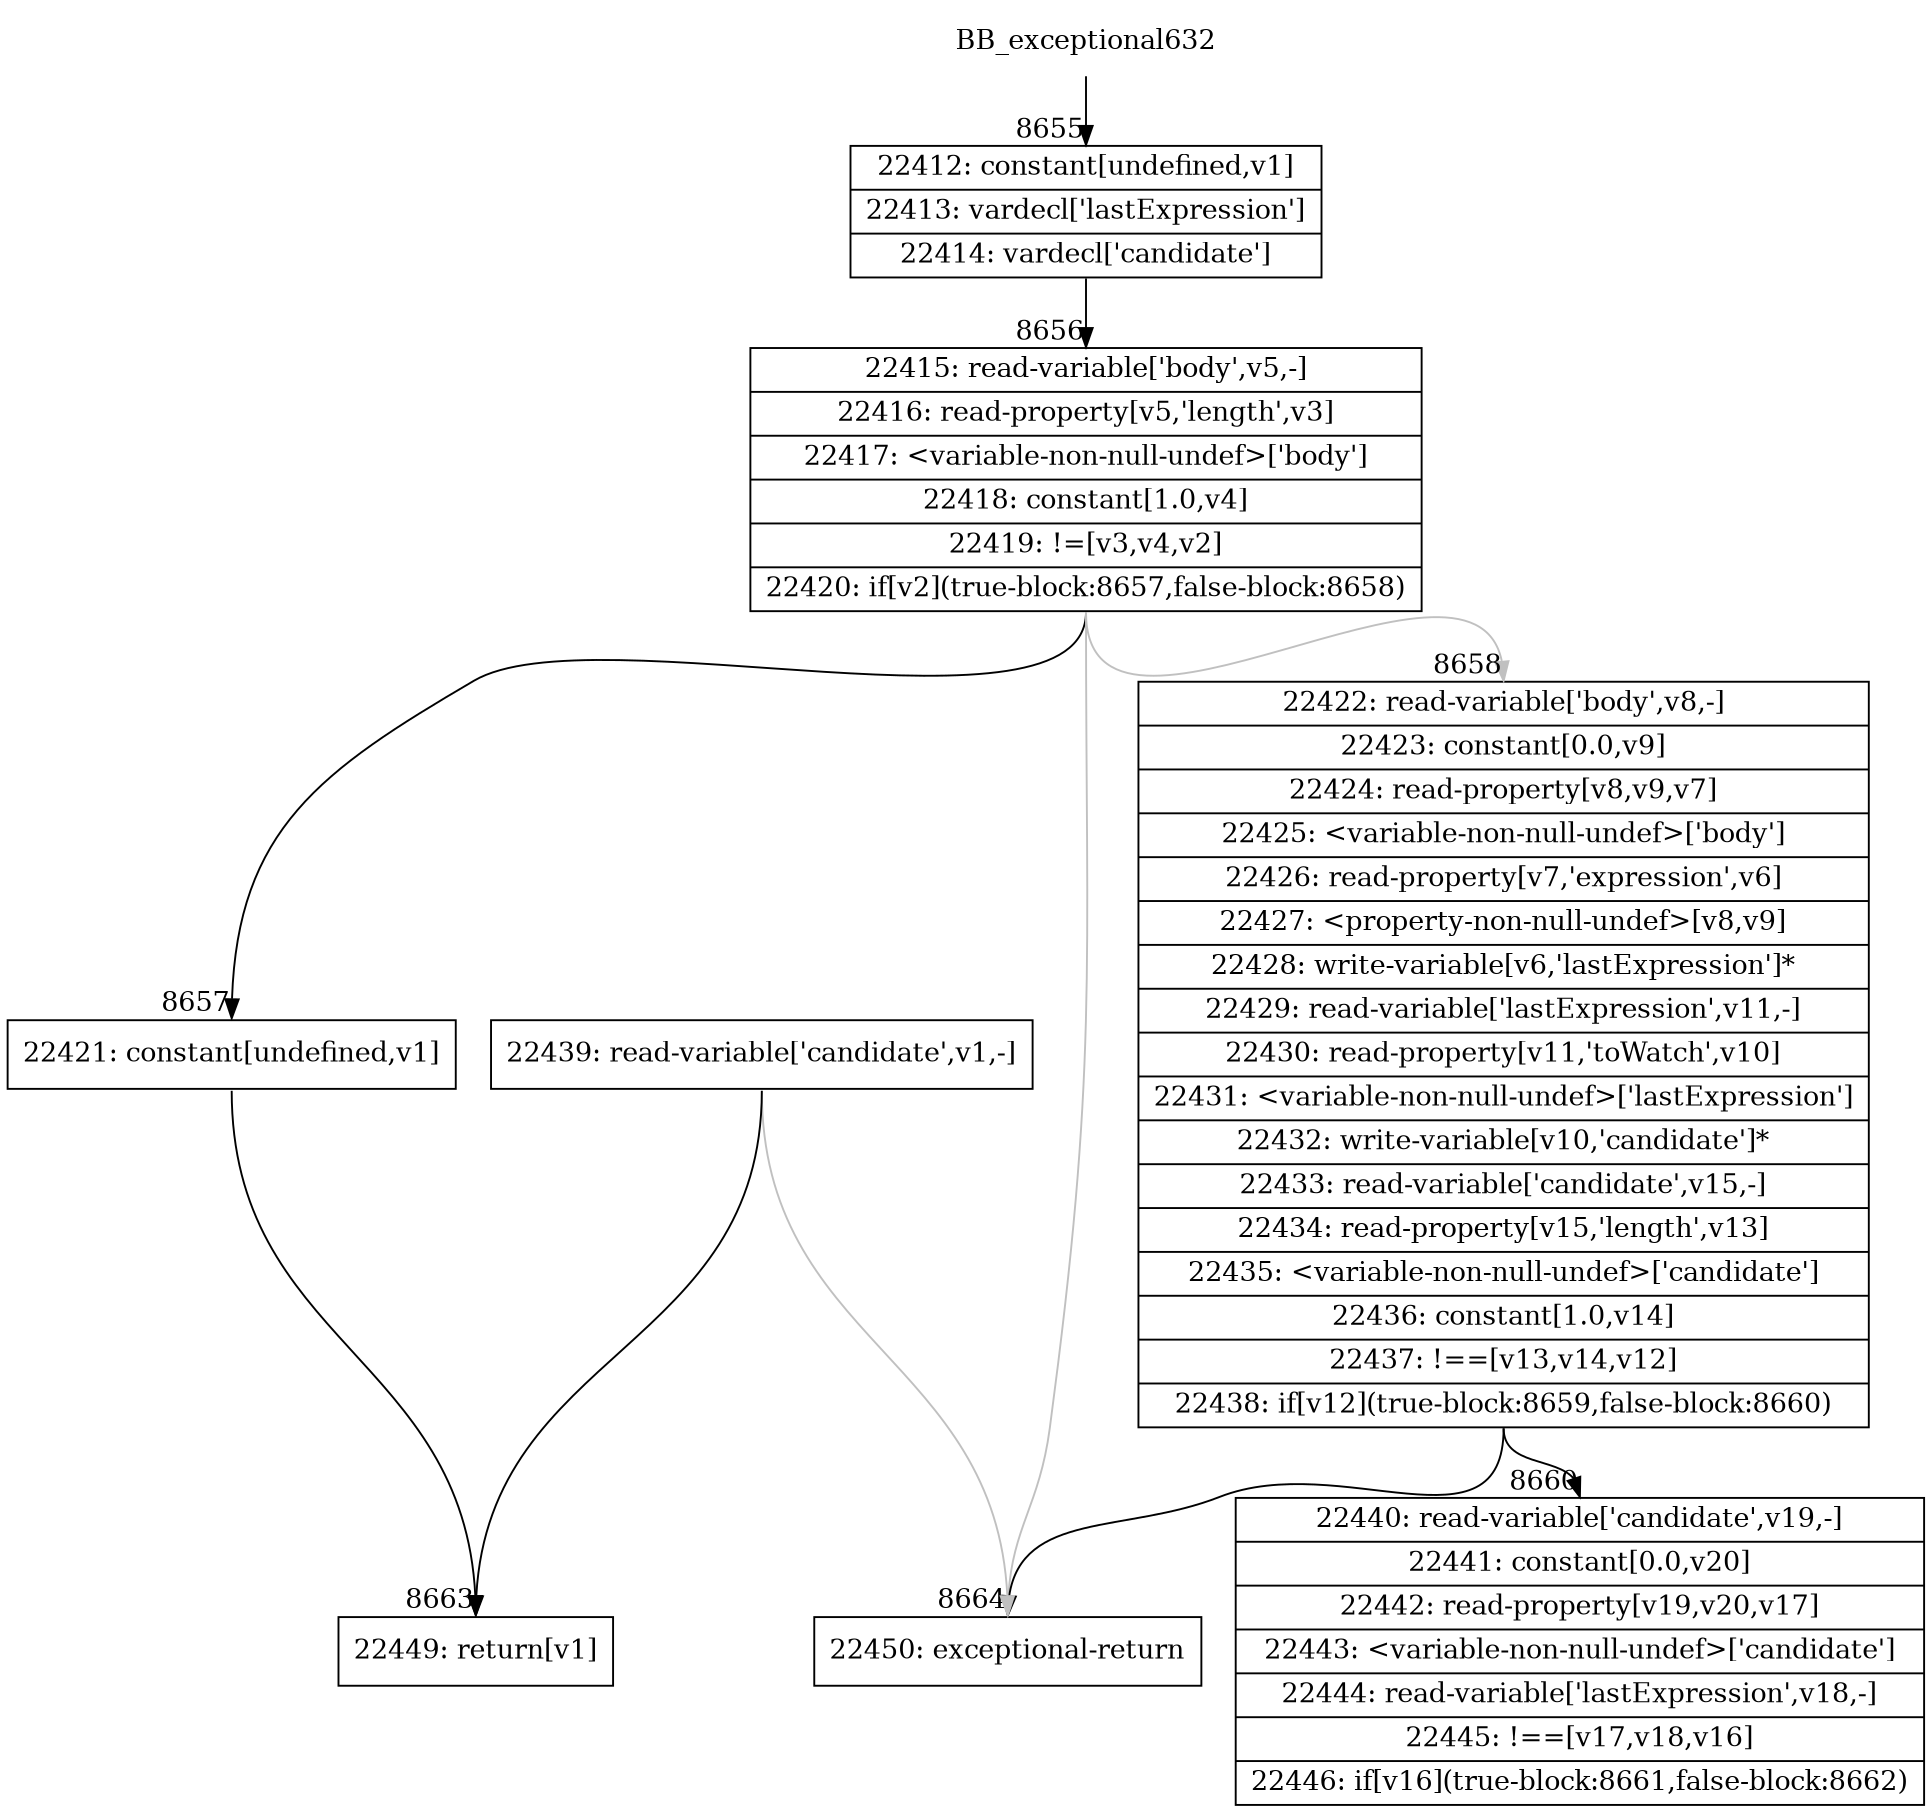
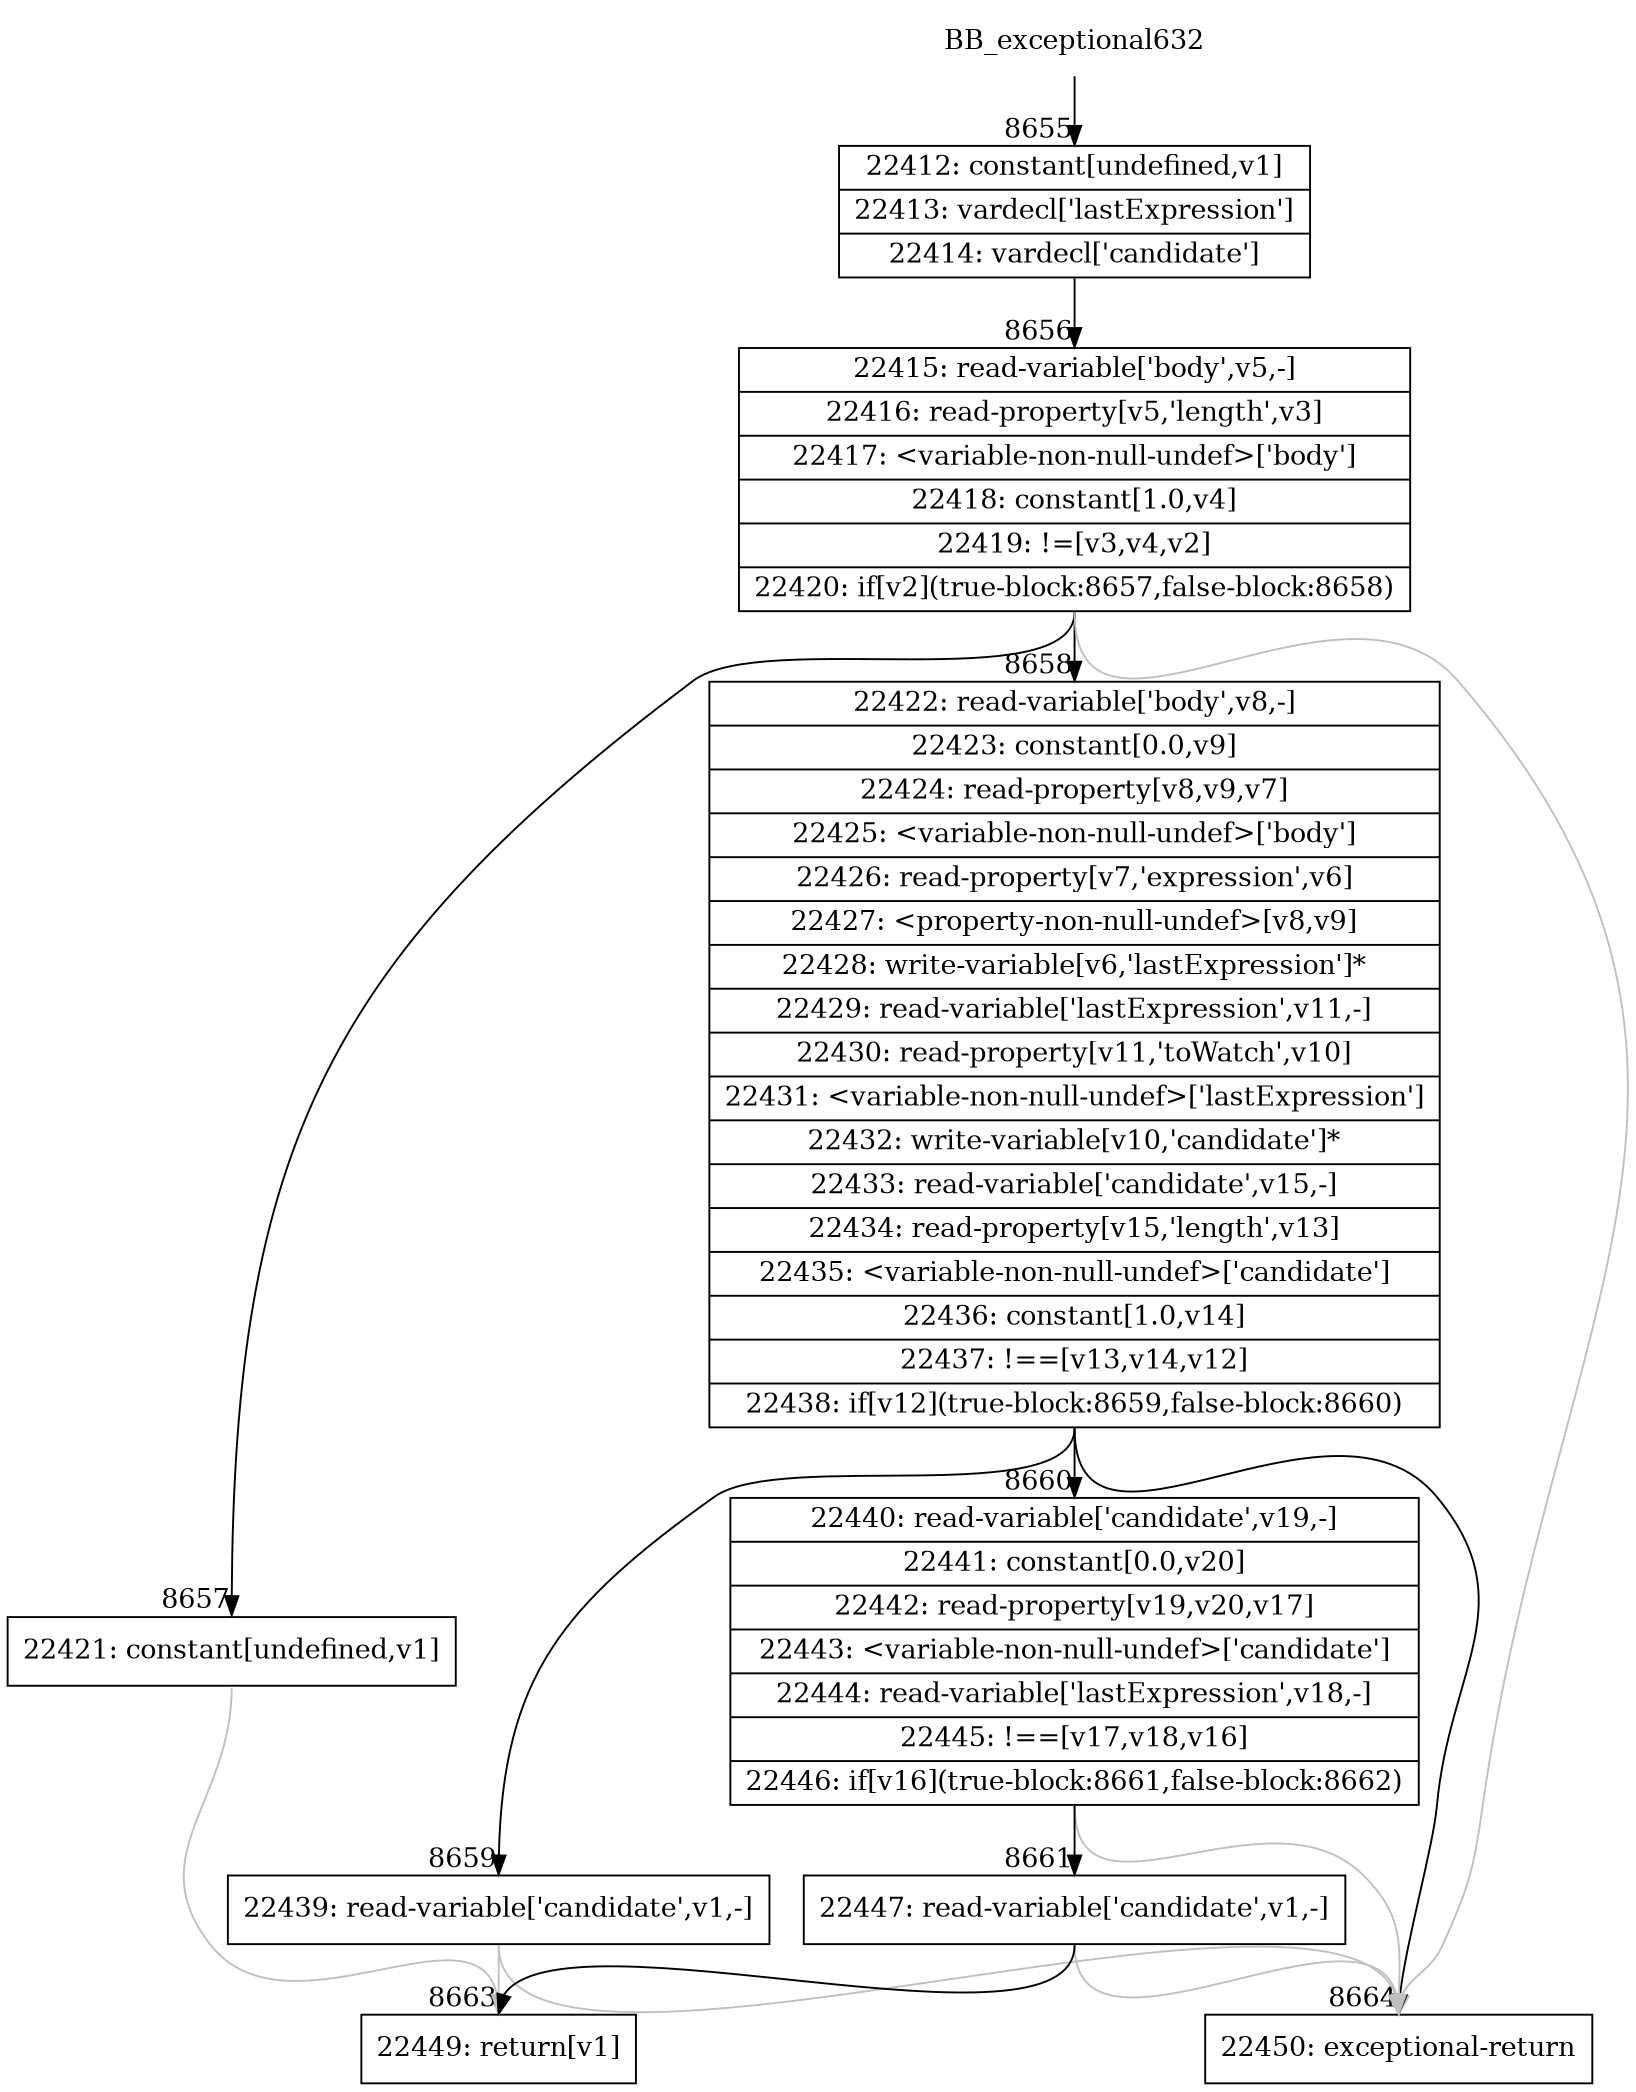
(1285, 649) -> (1075, 637)
(347, 1346) -> (228, 1958)
(626, 1346) -> (499, 1970)
none -> (691, 1514)
none -> (1270, 1844)
none -> (1075, 1910)
